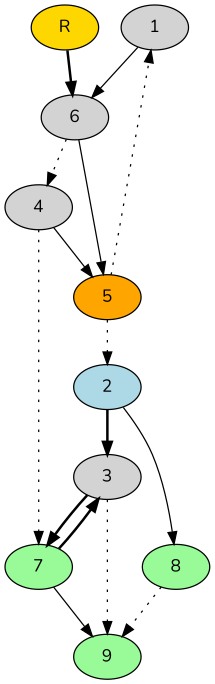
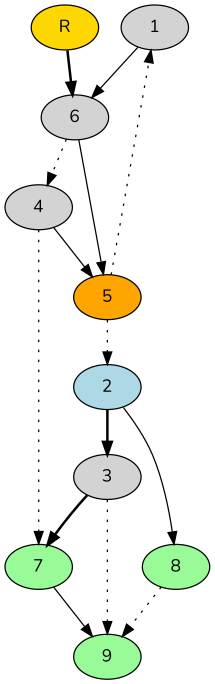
(75, 529) -> none
